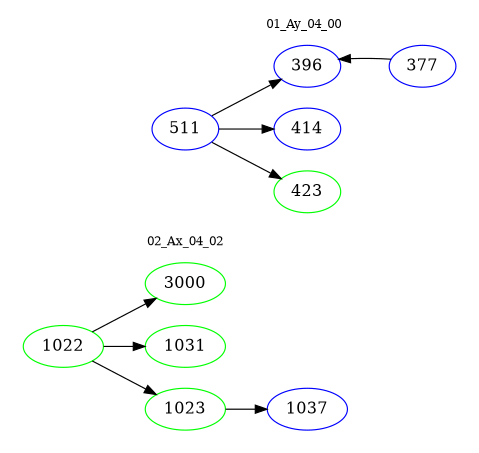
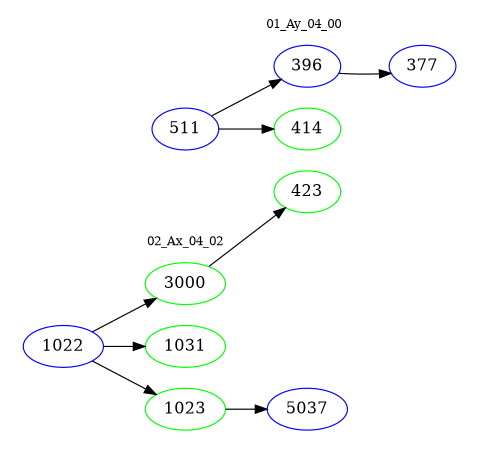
(371, 58) -> (359, 74)
(307, 129) -> (307, 129)
(241, 158) -> (242, 241)
(63, 346) -> (63, 346)
(307, 409) -> (307, 409)
